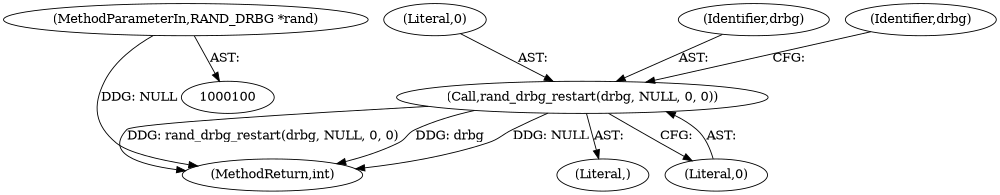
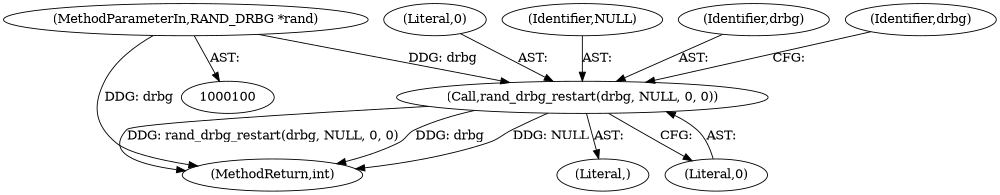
none -> (582, 20)
none -> (380, 58)
(139, 97) -> (139, 97)
